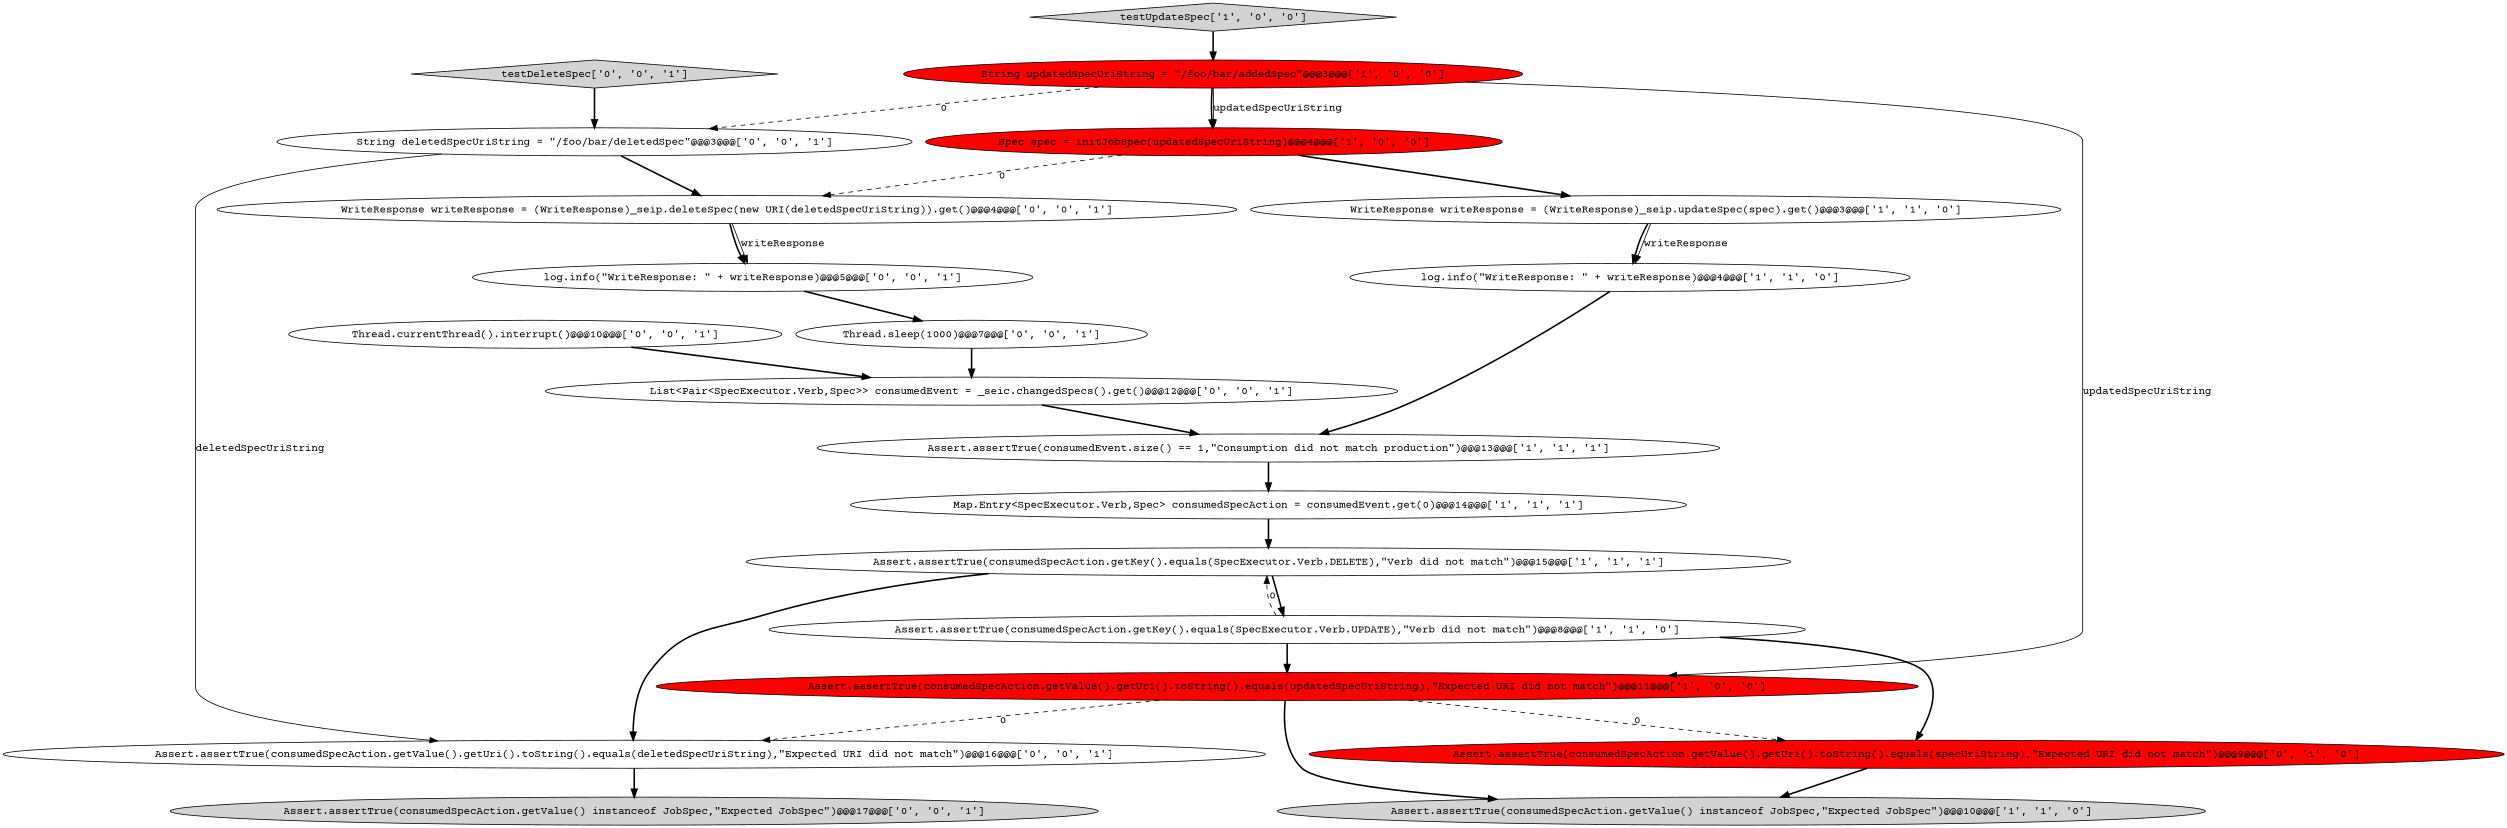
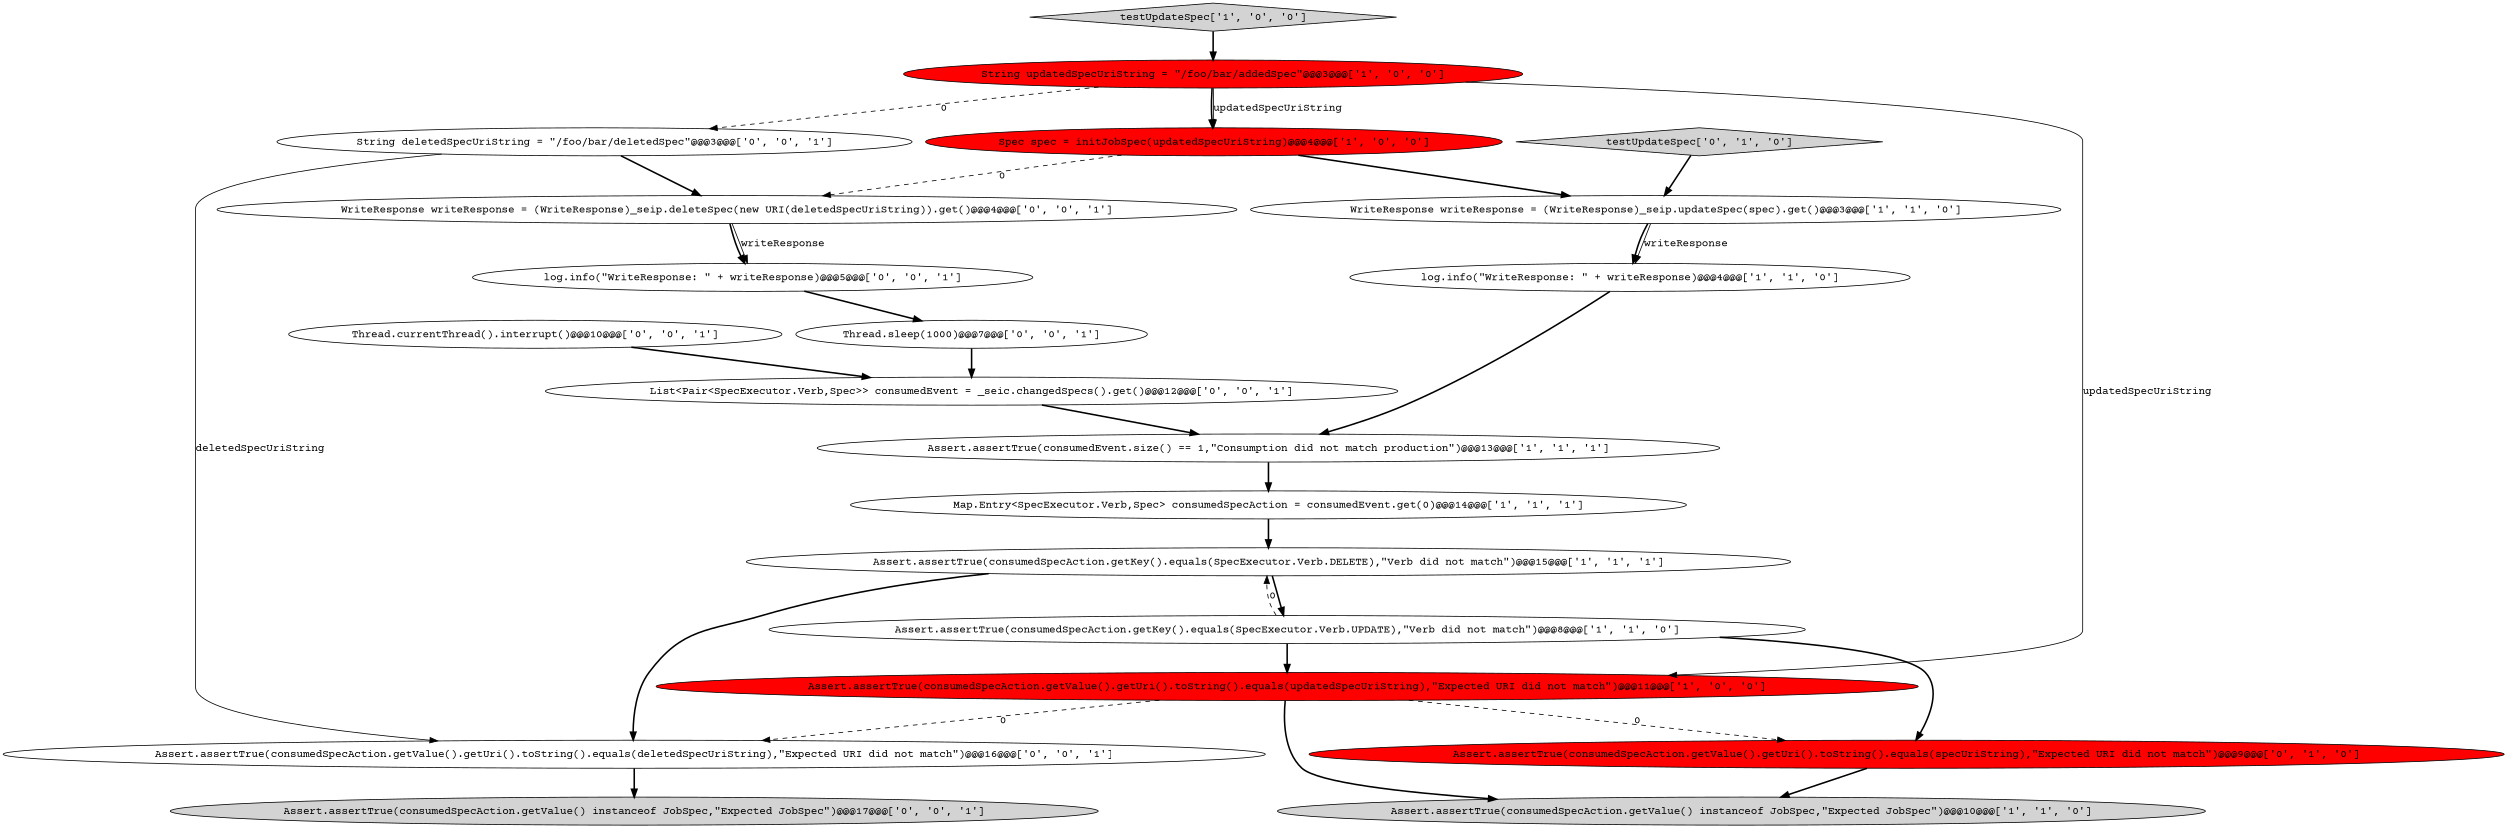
(595, 74) -> none
none -> (1699, 142)
